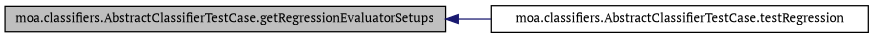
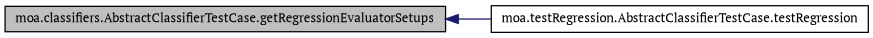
(680, 19) -> (680, 19)
